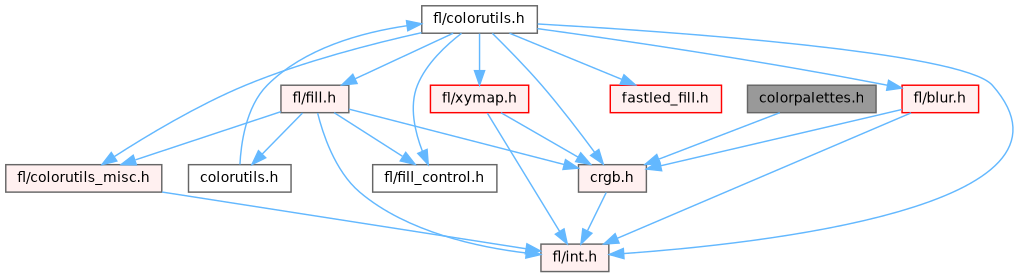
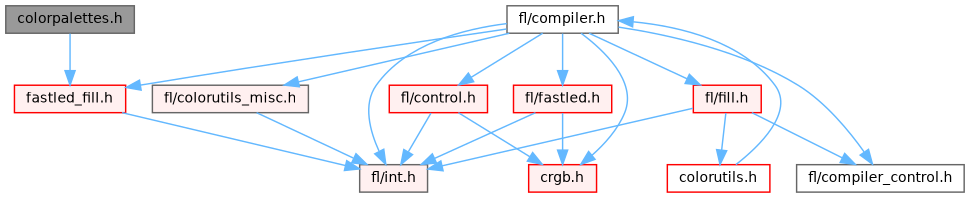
(480, 20) -> (563, 20)
(315, 99) -> (727, 99)
(480, 99) -> (563, 99)
(940, 99) -> (438, 99)
(208, 136) -> none
(719, 136) -> (70, 52)
(457, 137) -> none
(240, 178) -> (719, 178)
(435, 178) -> (880, 178)
(612, 178) -> (563, 178)
(597, 212) -> (234, 139)
